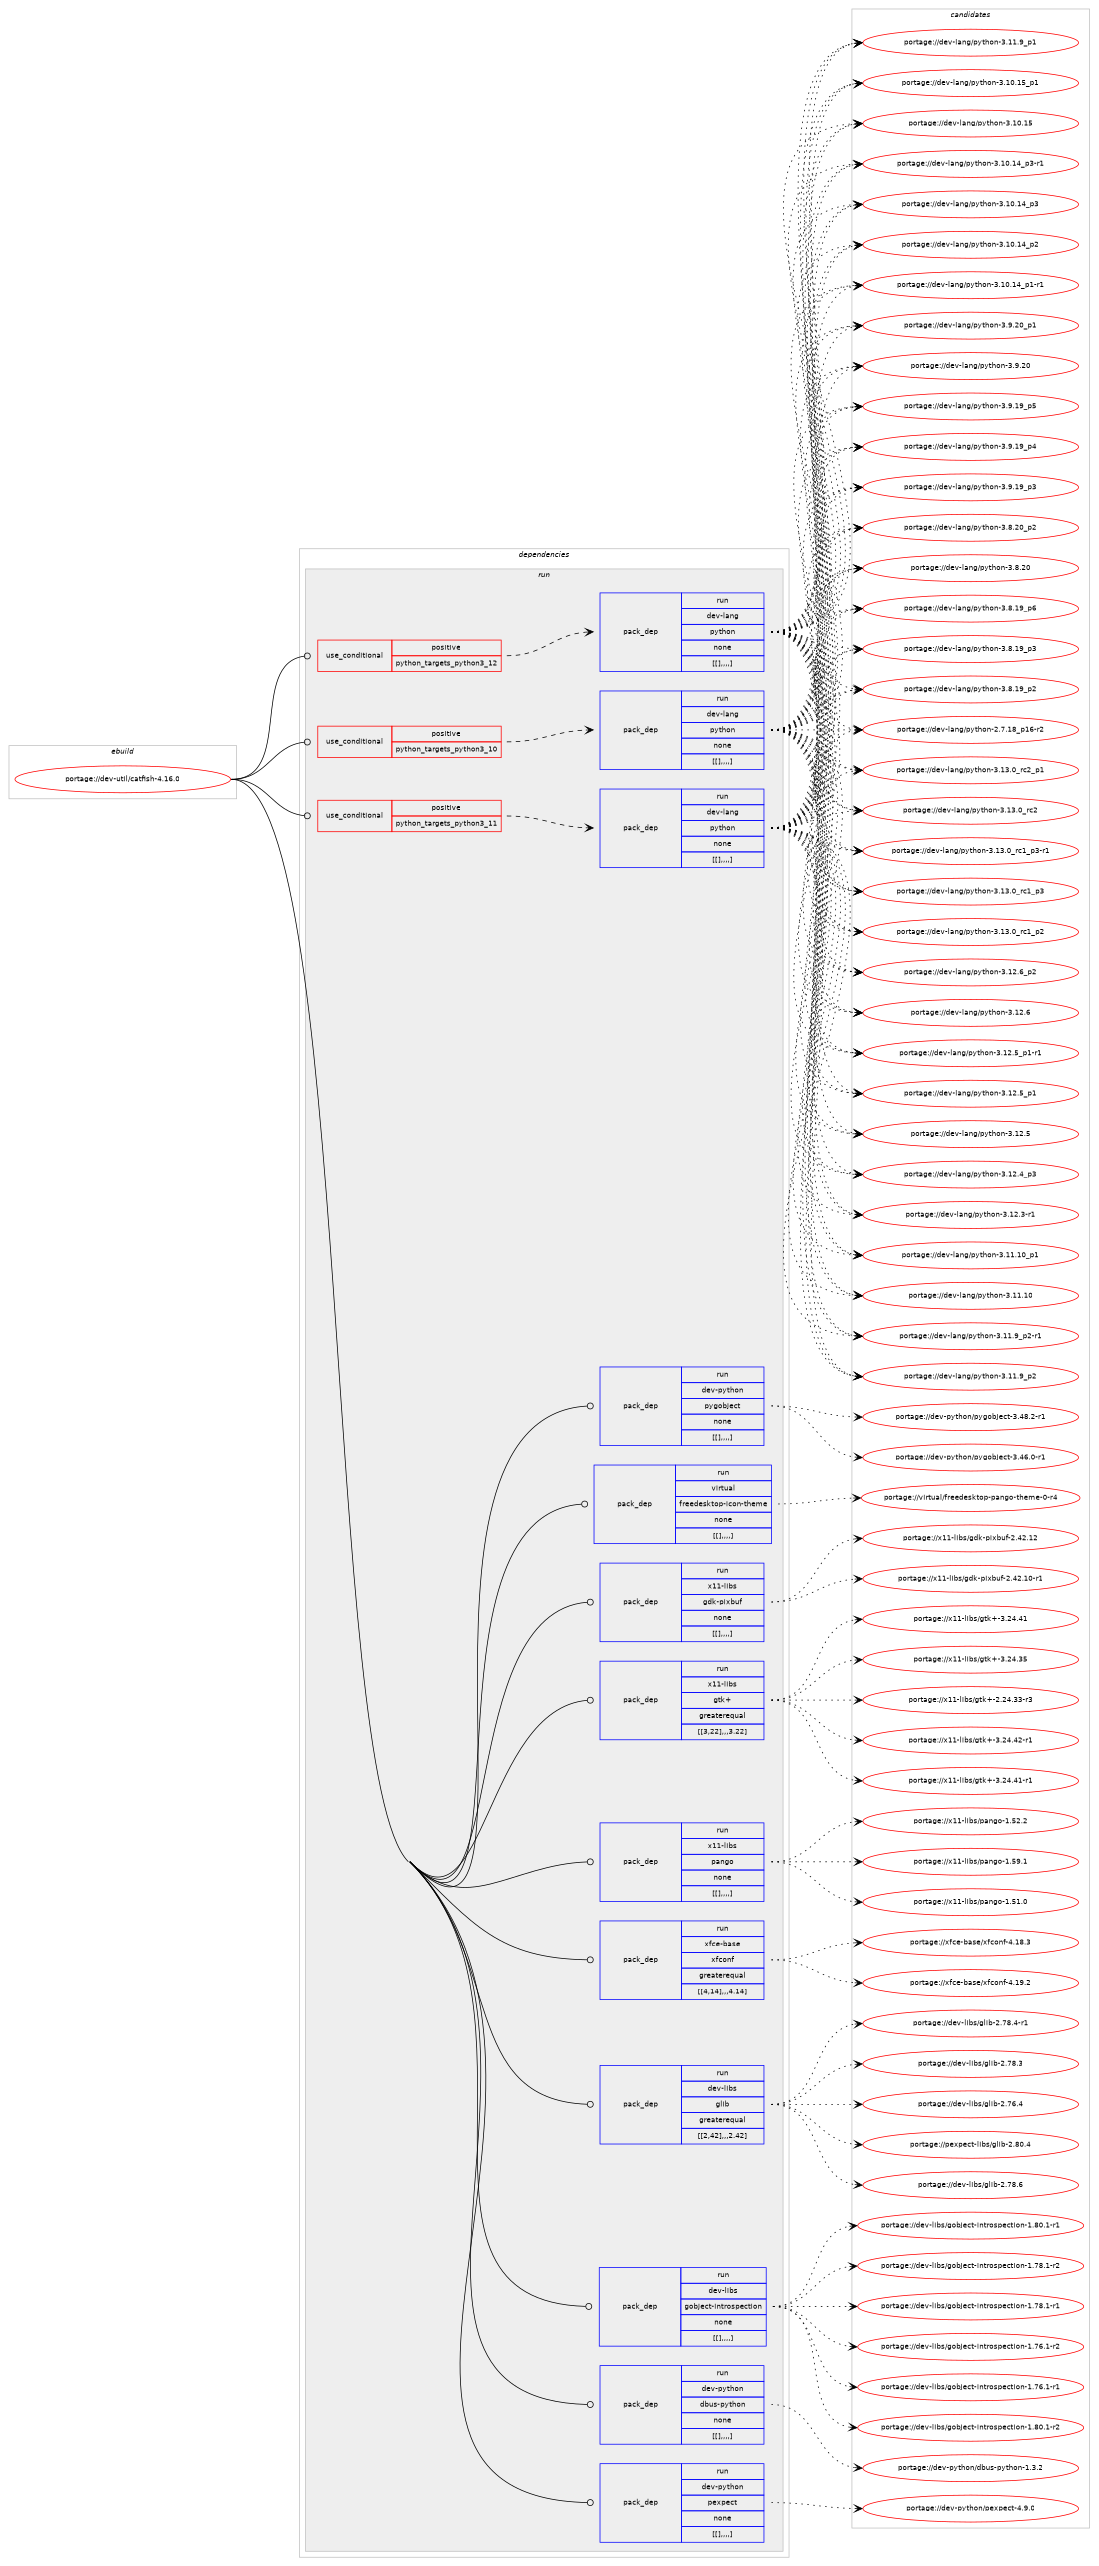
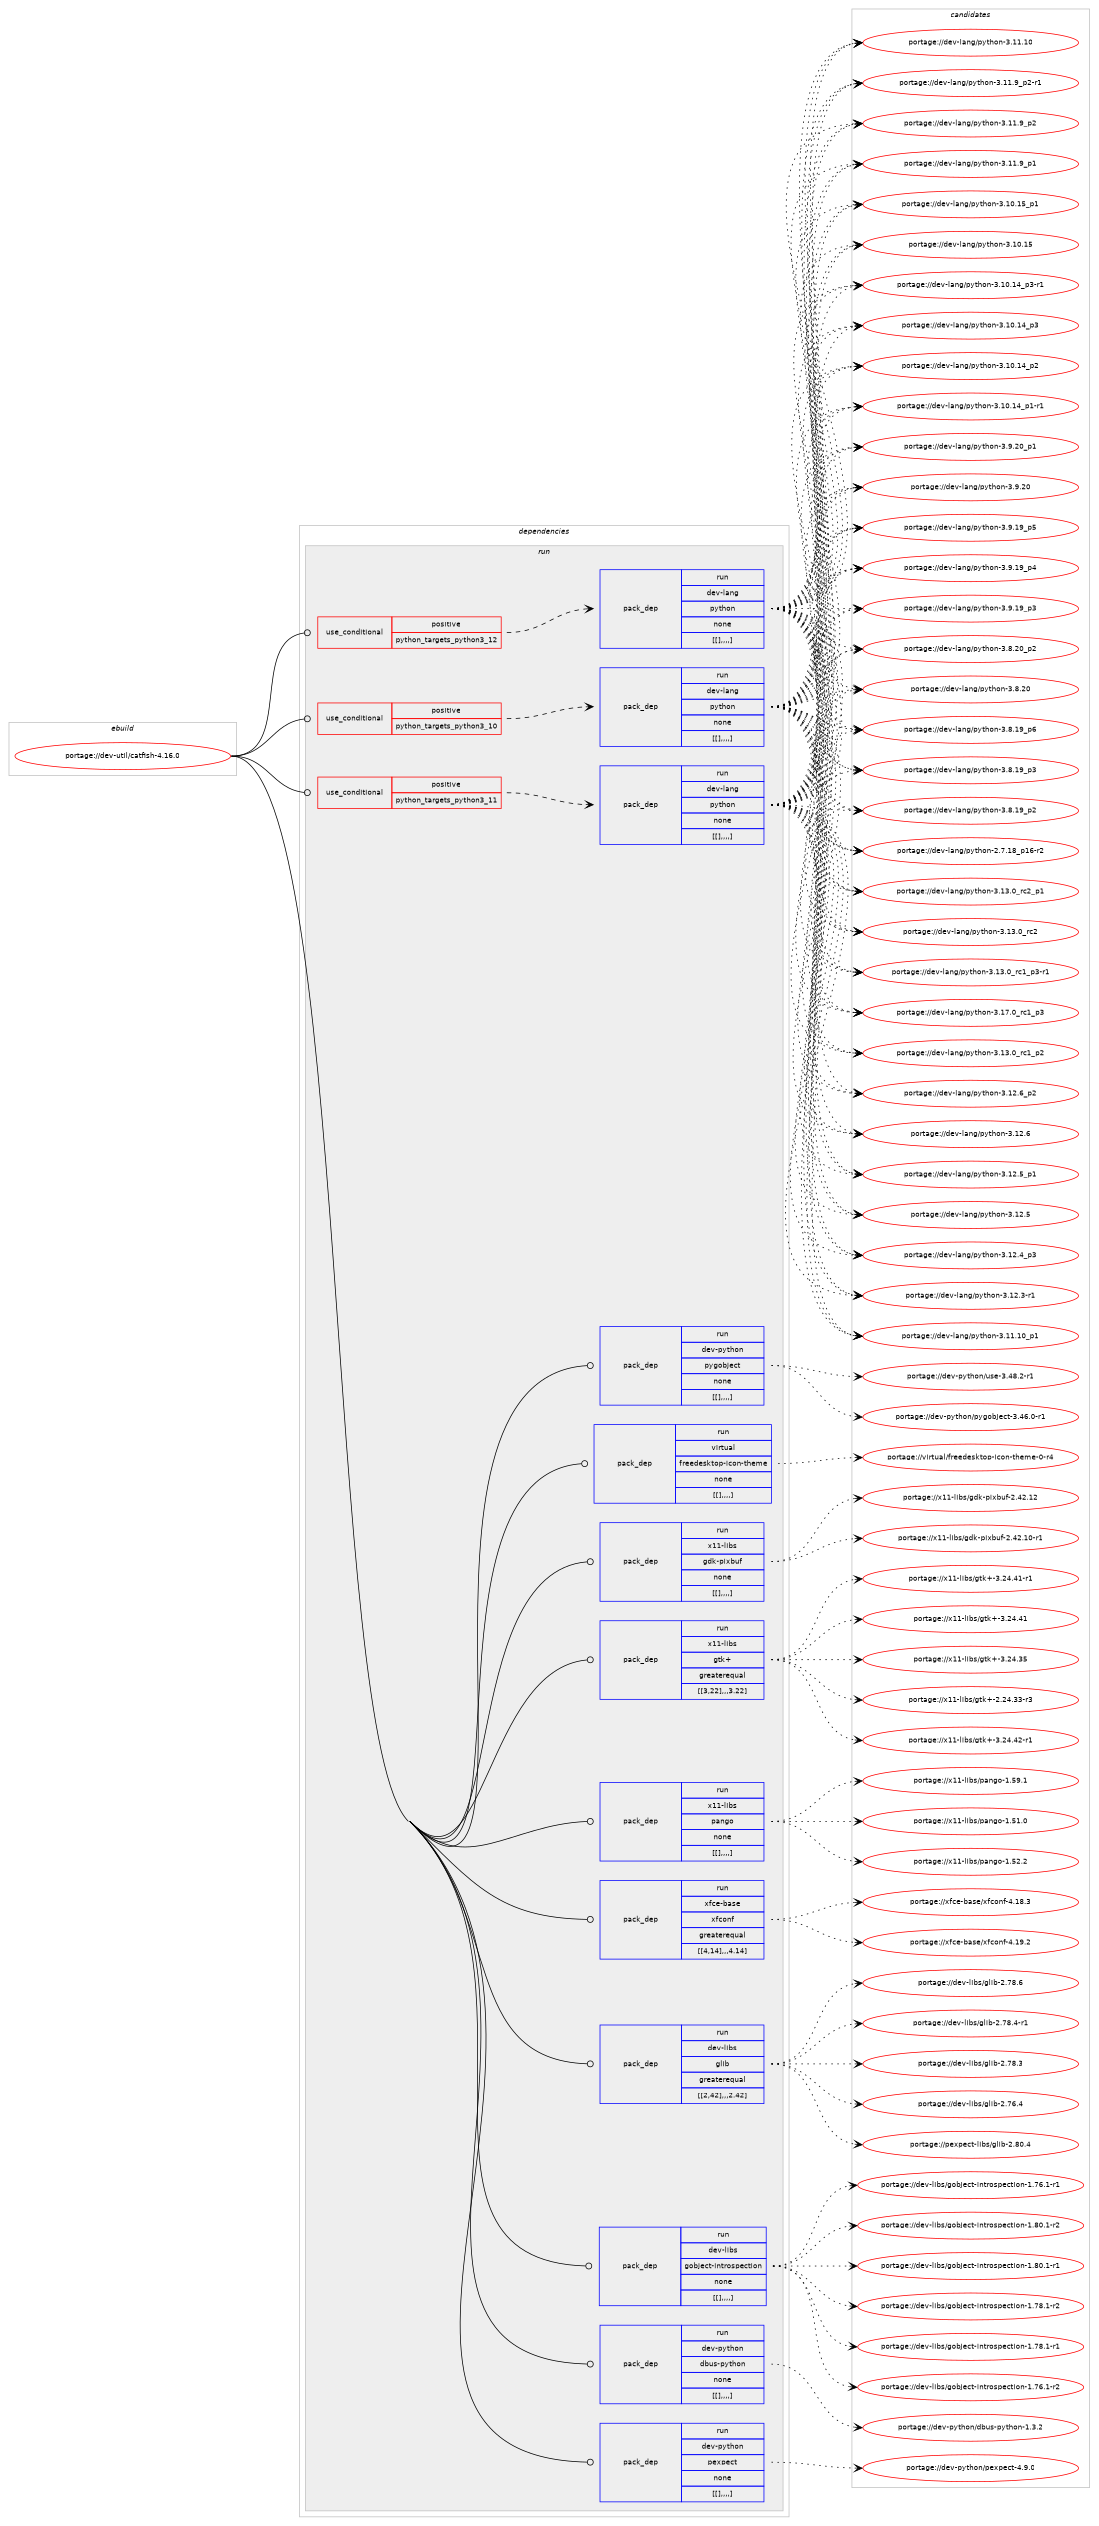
(971, 892) -> (971, 1013)
(971, 1053) -> none
(971, 1417) -> (971, 1377)
(971, 1498) -> (971, 1458)
